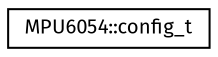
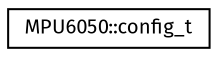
(109, 28) -> (109, 28)
